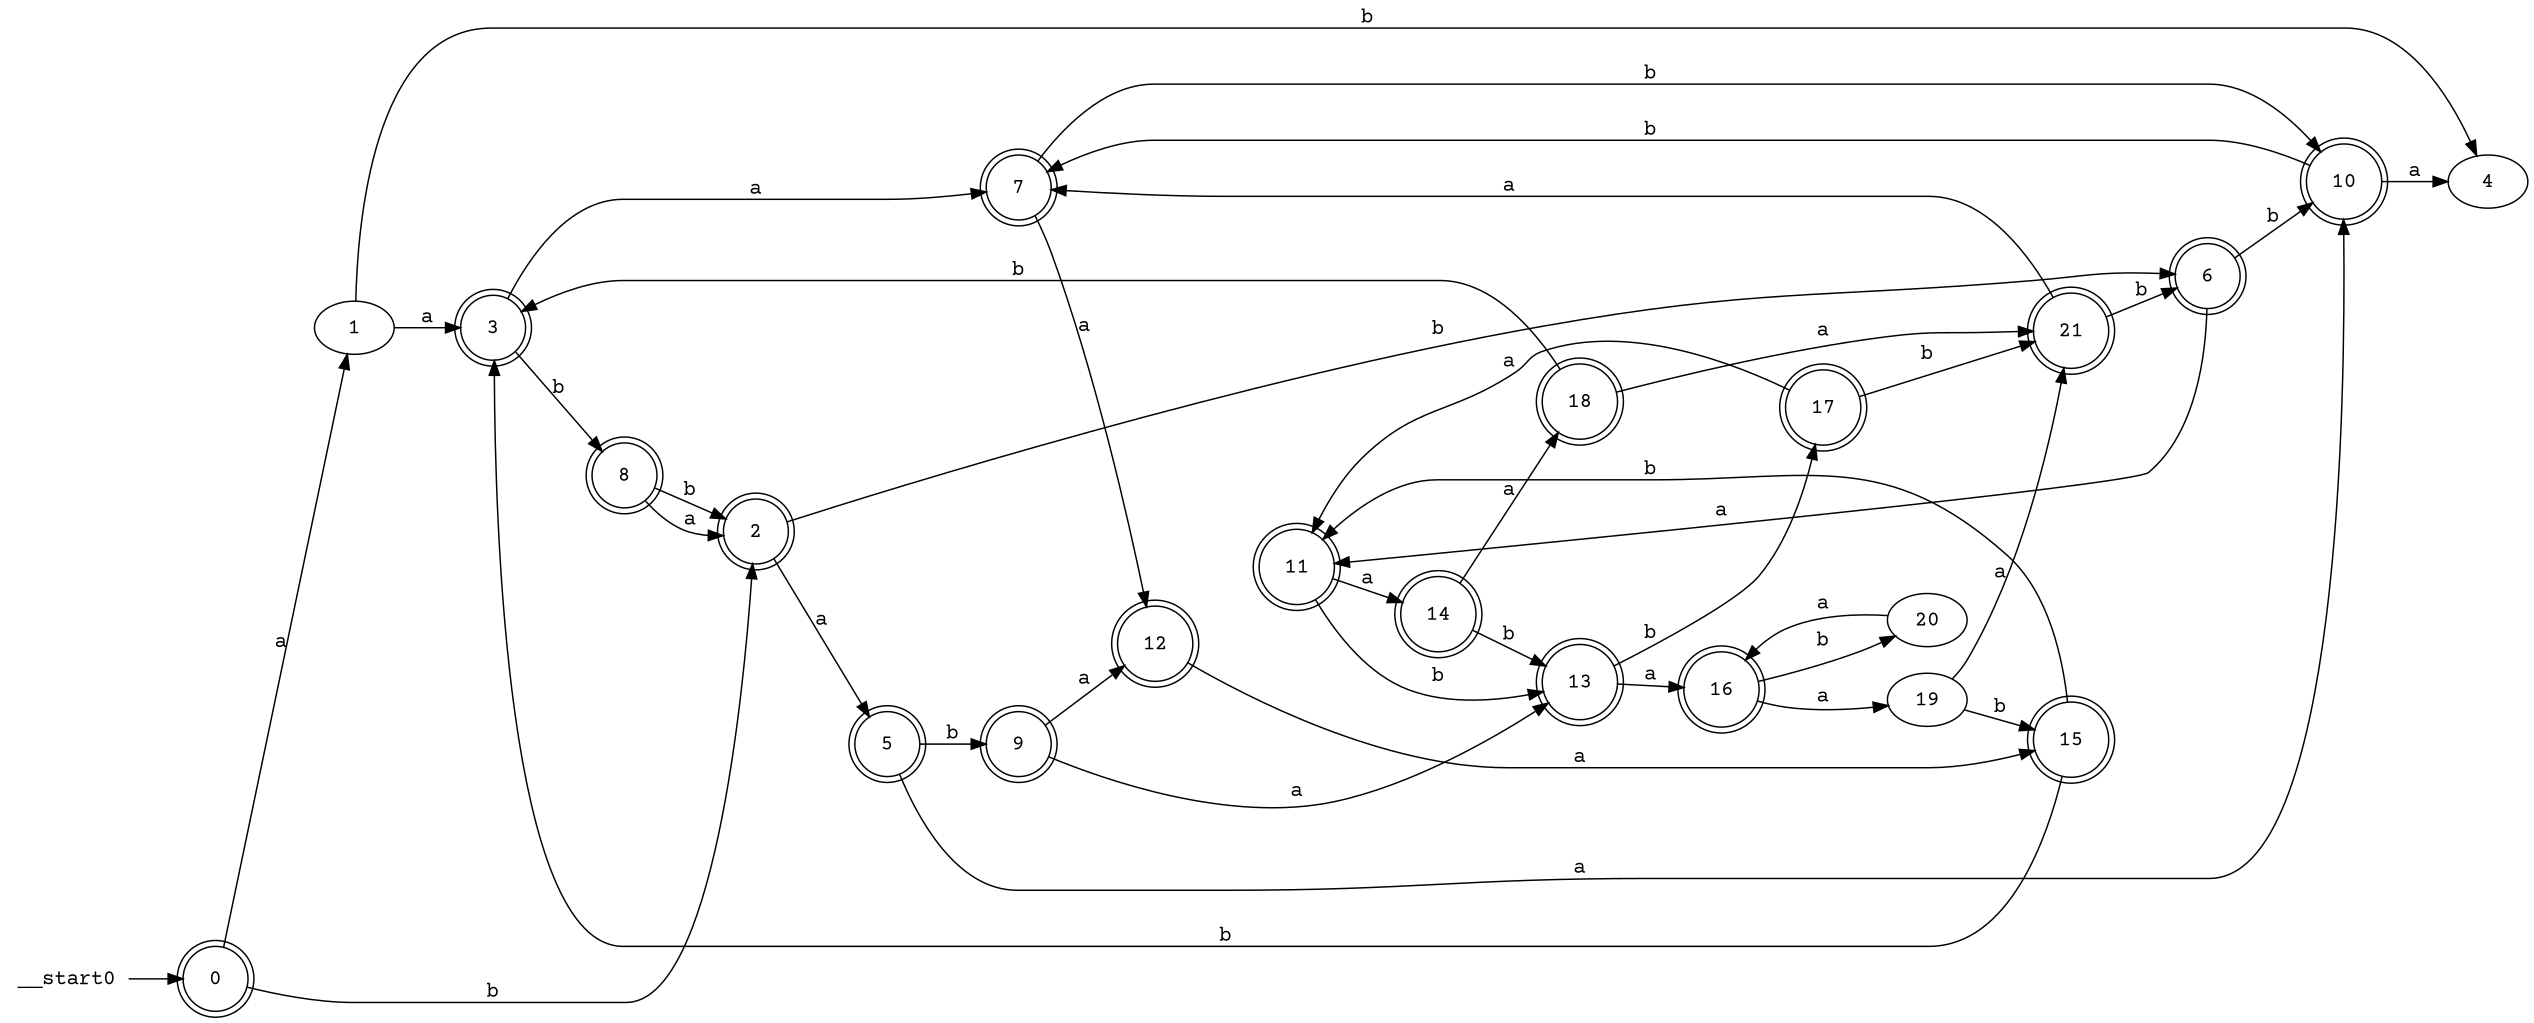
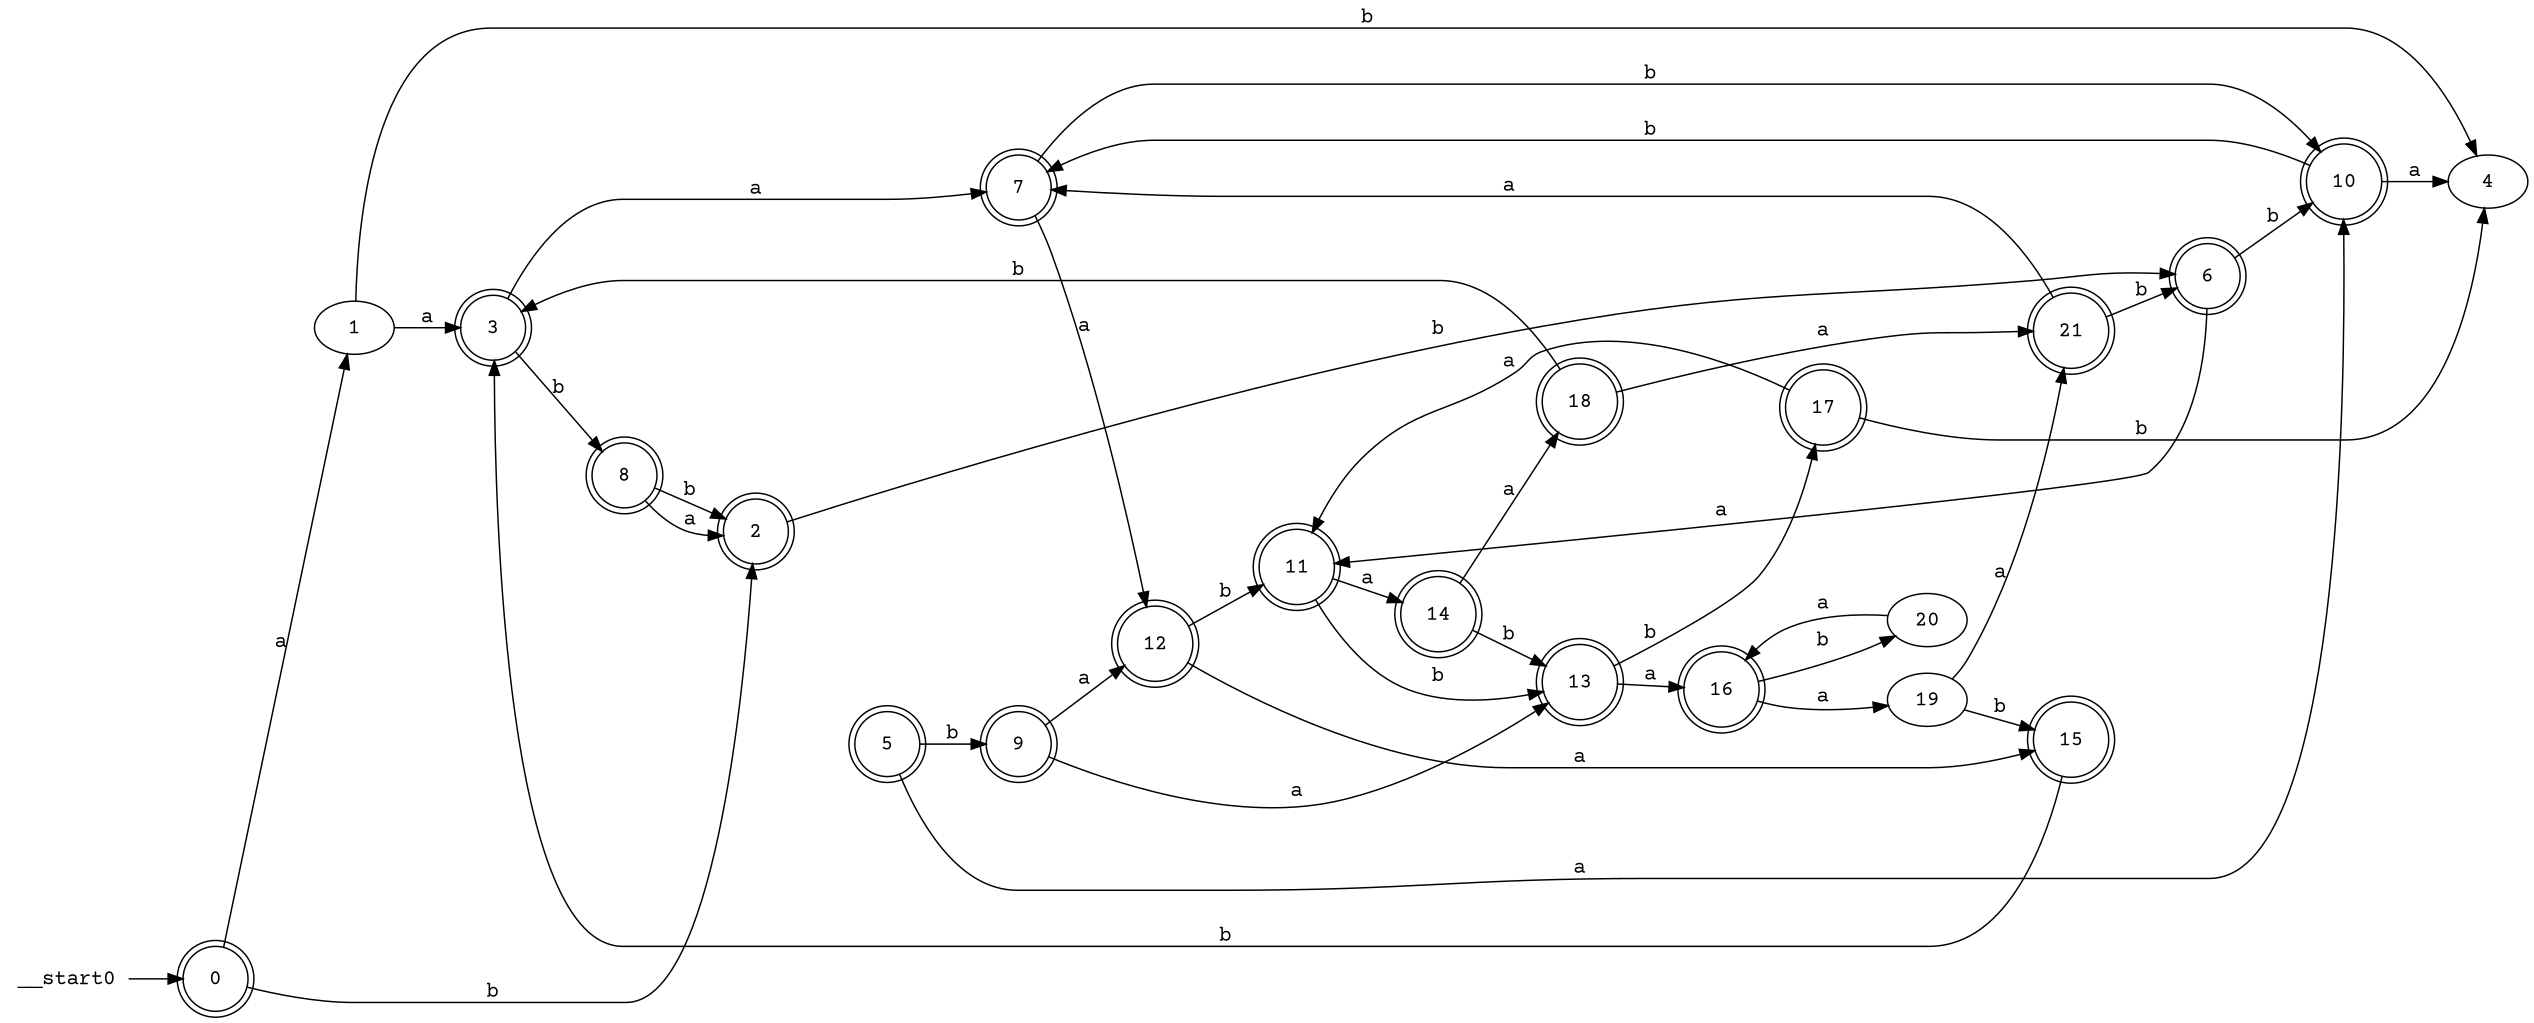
(1940, 371) -> (2241, 440)
(1755, 477) -> (1219, 609)
(818, 631) -> none
